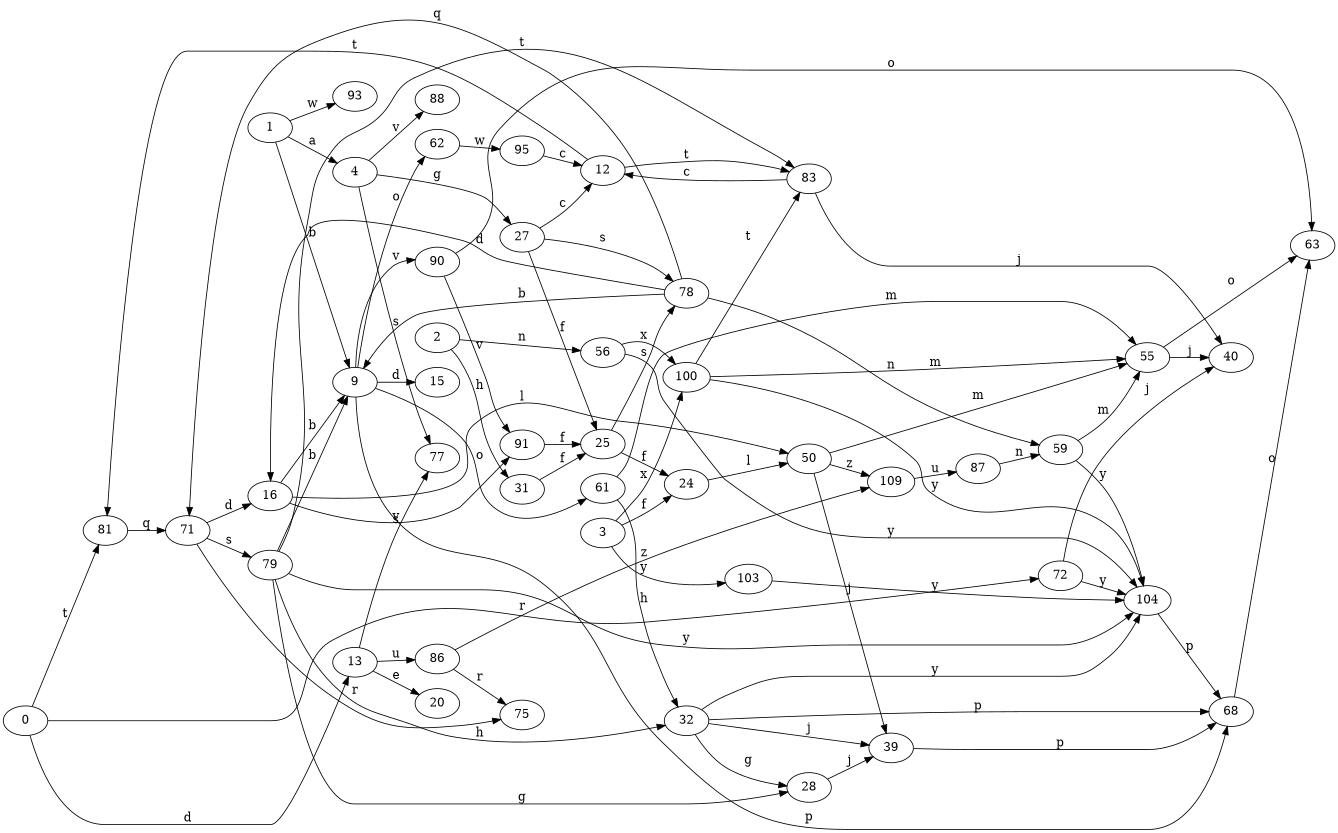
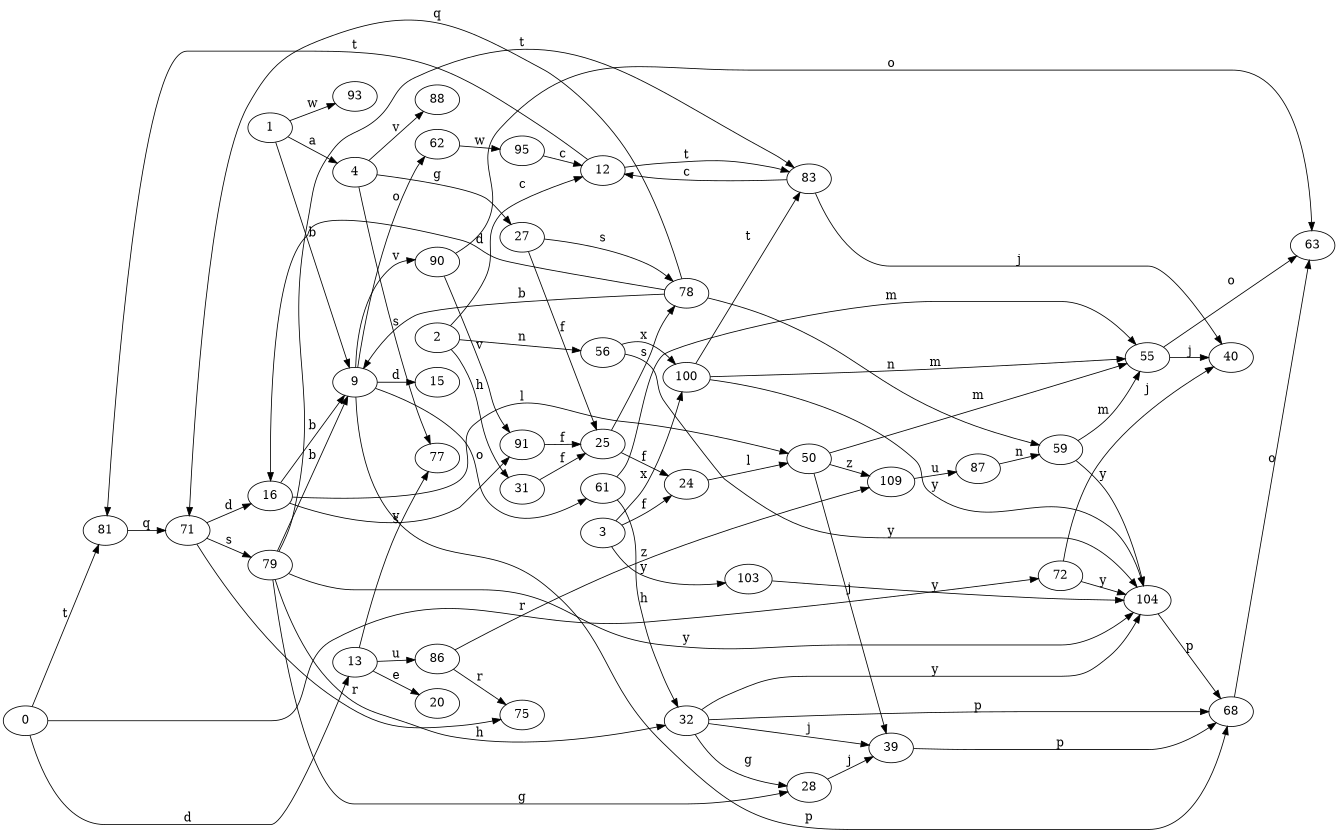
(565, 211) -> (491, 234)
